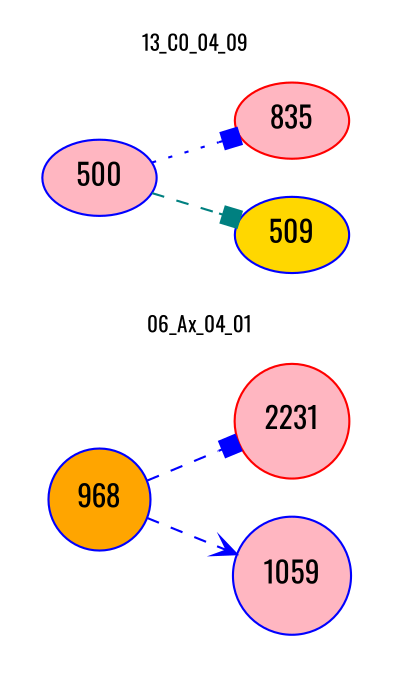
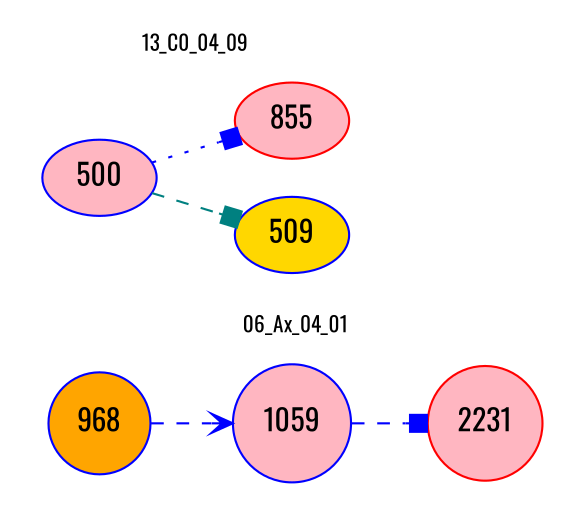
(292, 121) -> (292, 121)
(183, 466) -> (379, 423)
